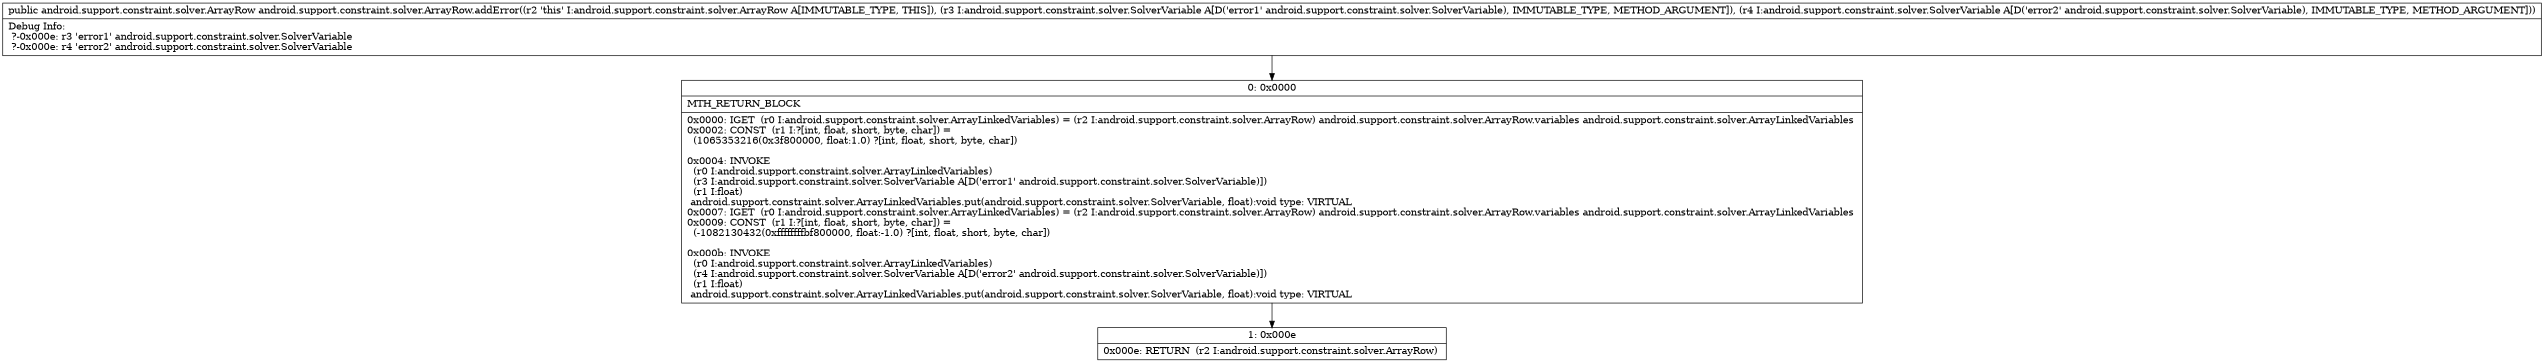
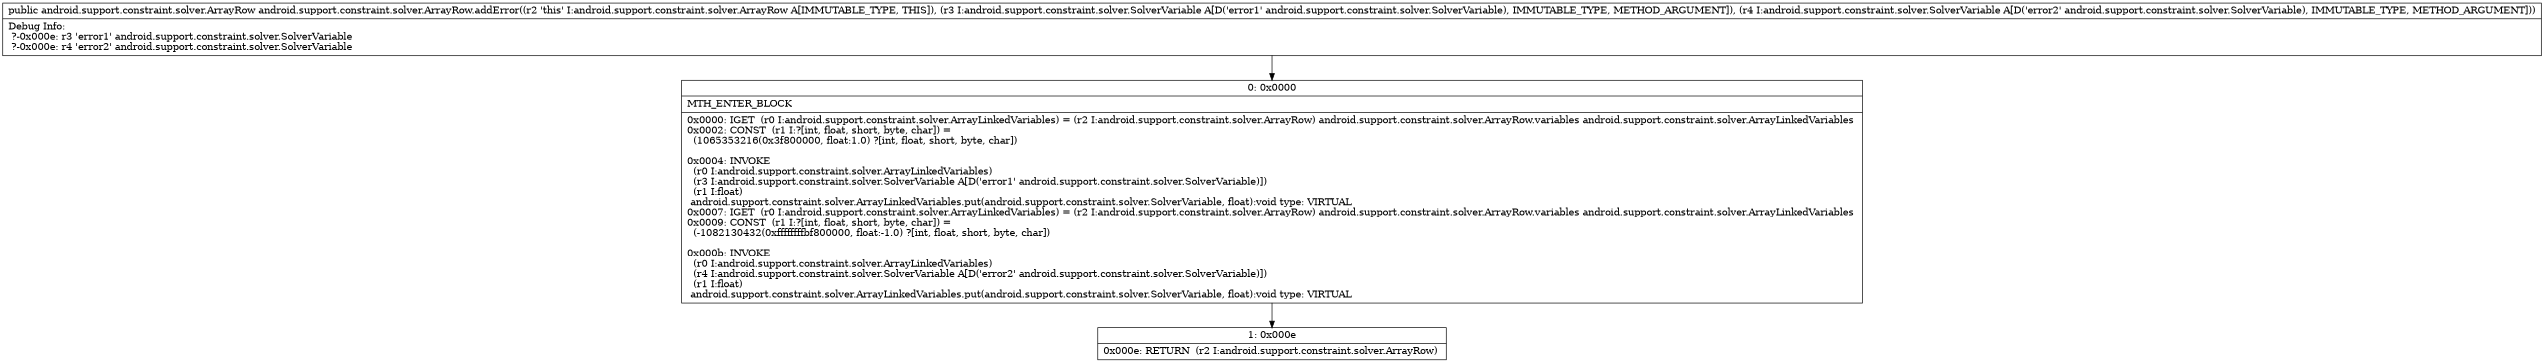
(744, 104) -> (740, 104)
